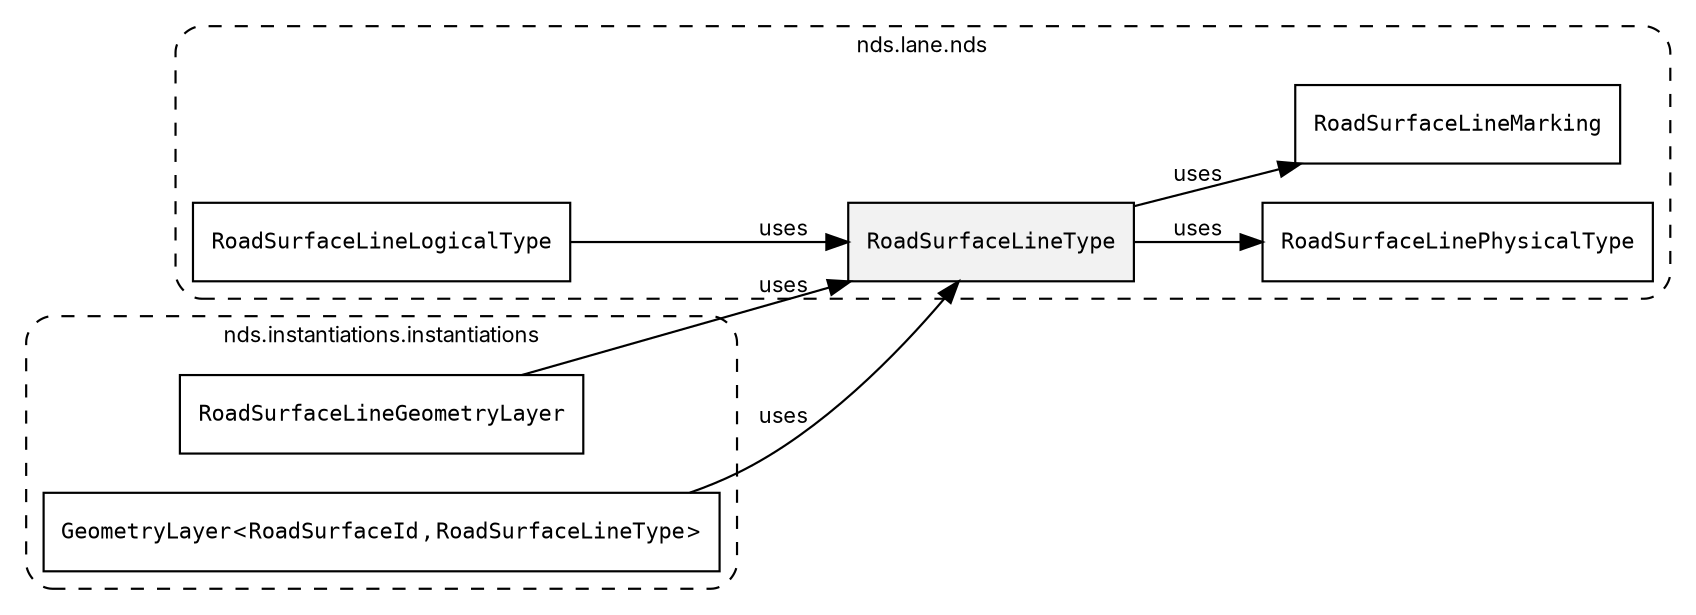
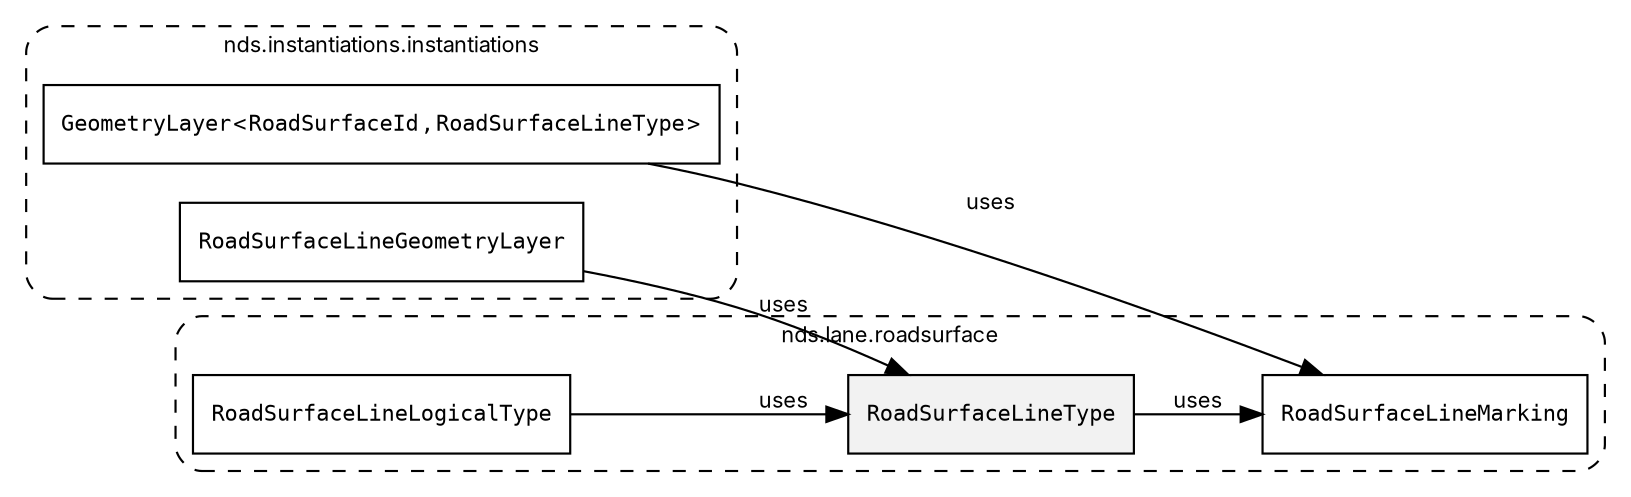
(923, 47) -> (890, 337)
(1458, 242) -> none
(830, 413) -> (979, 253)
